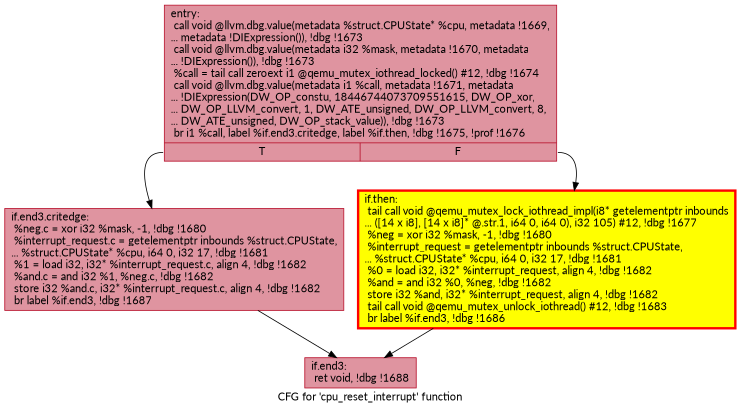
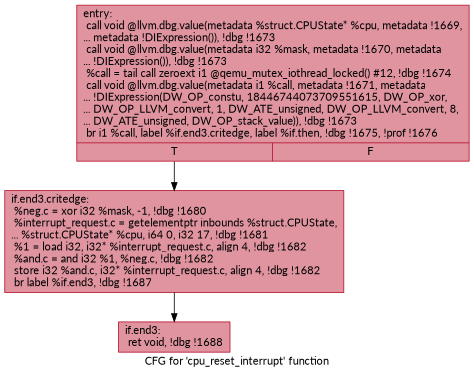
(547, 259) -> none
